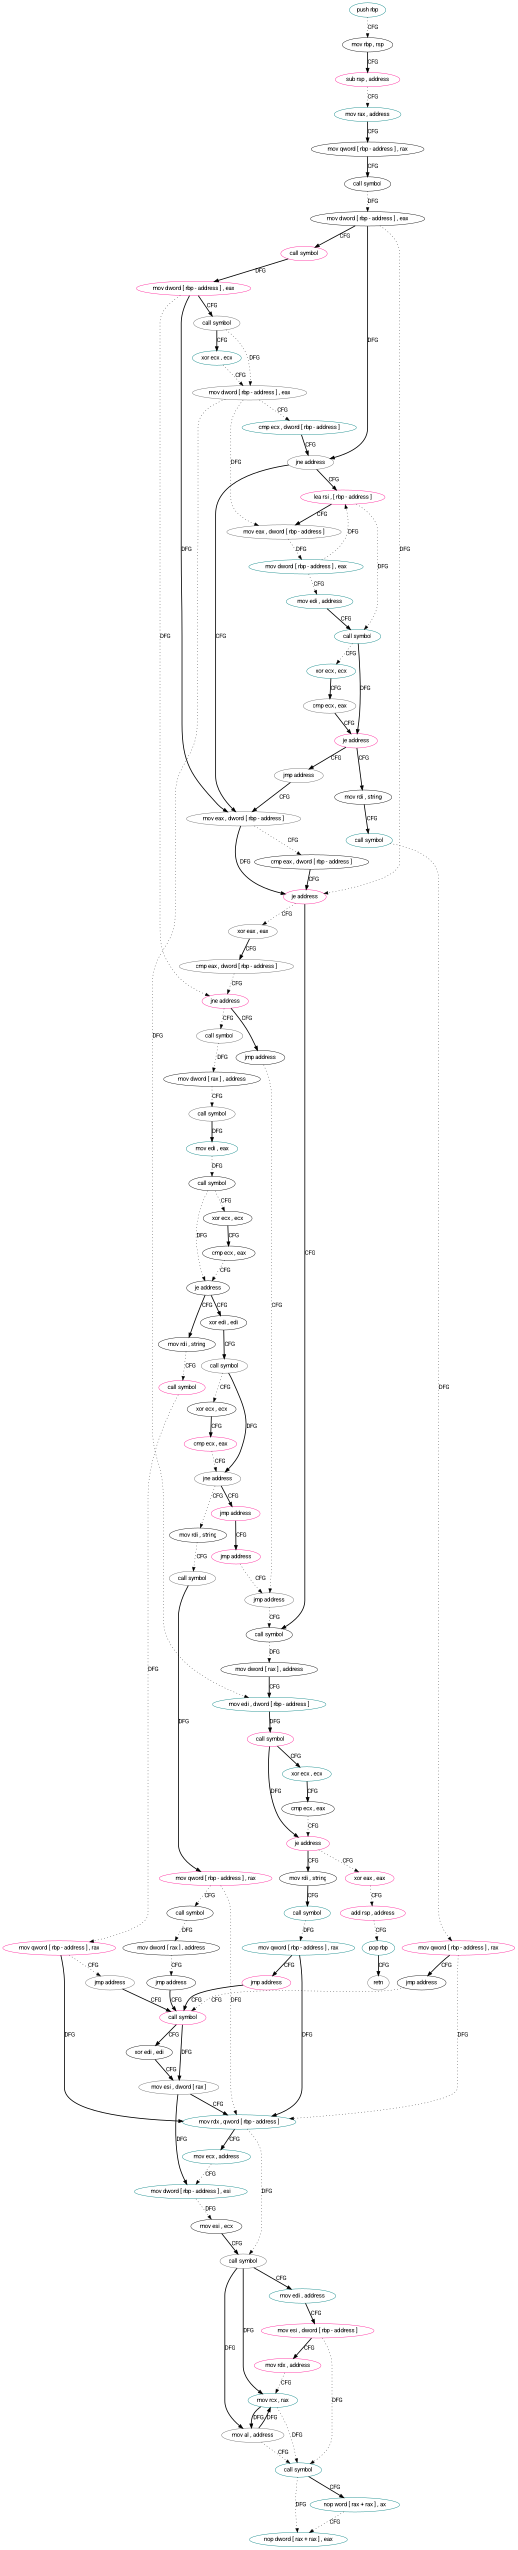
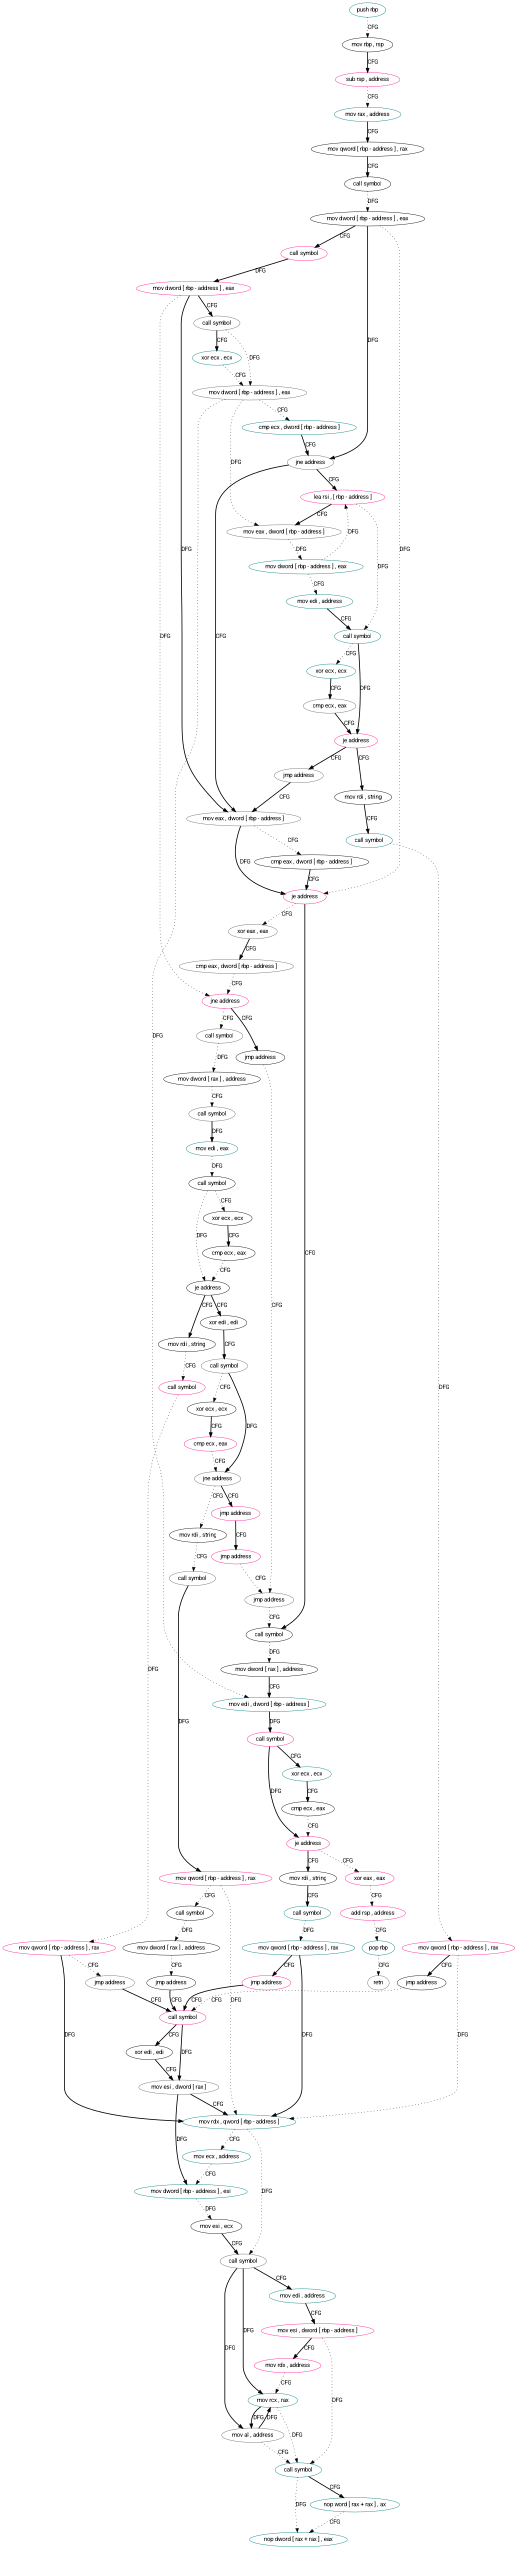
(378, 1963) -> (378, 1963)
(229, 2138) -> (229, 2138)
